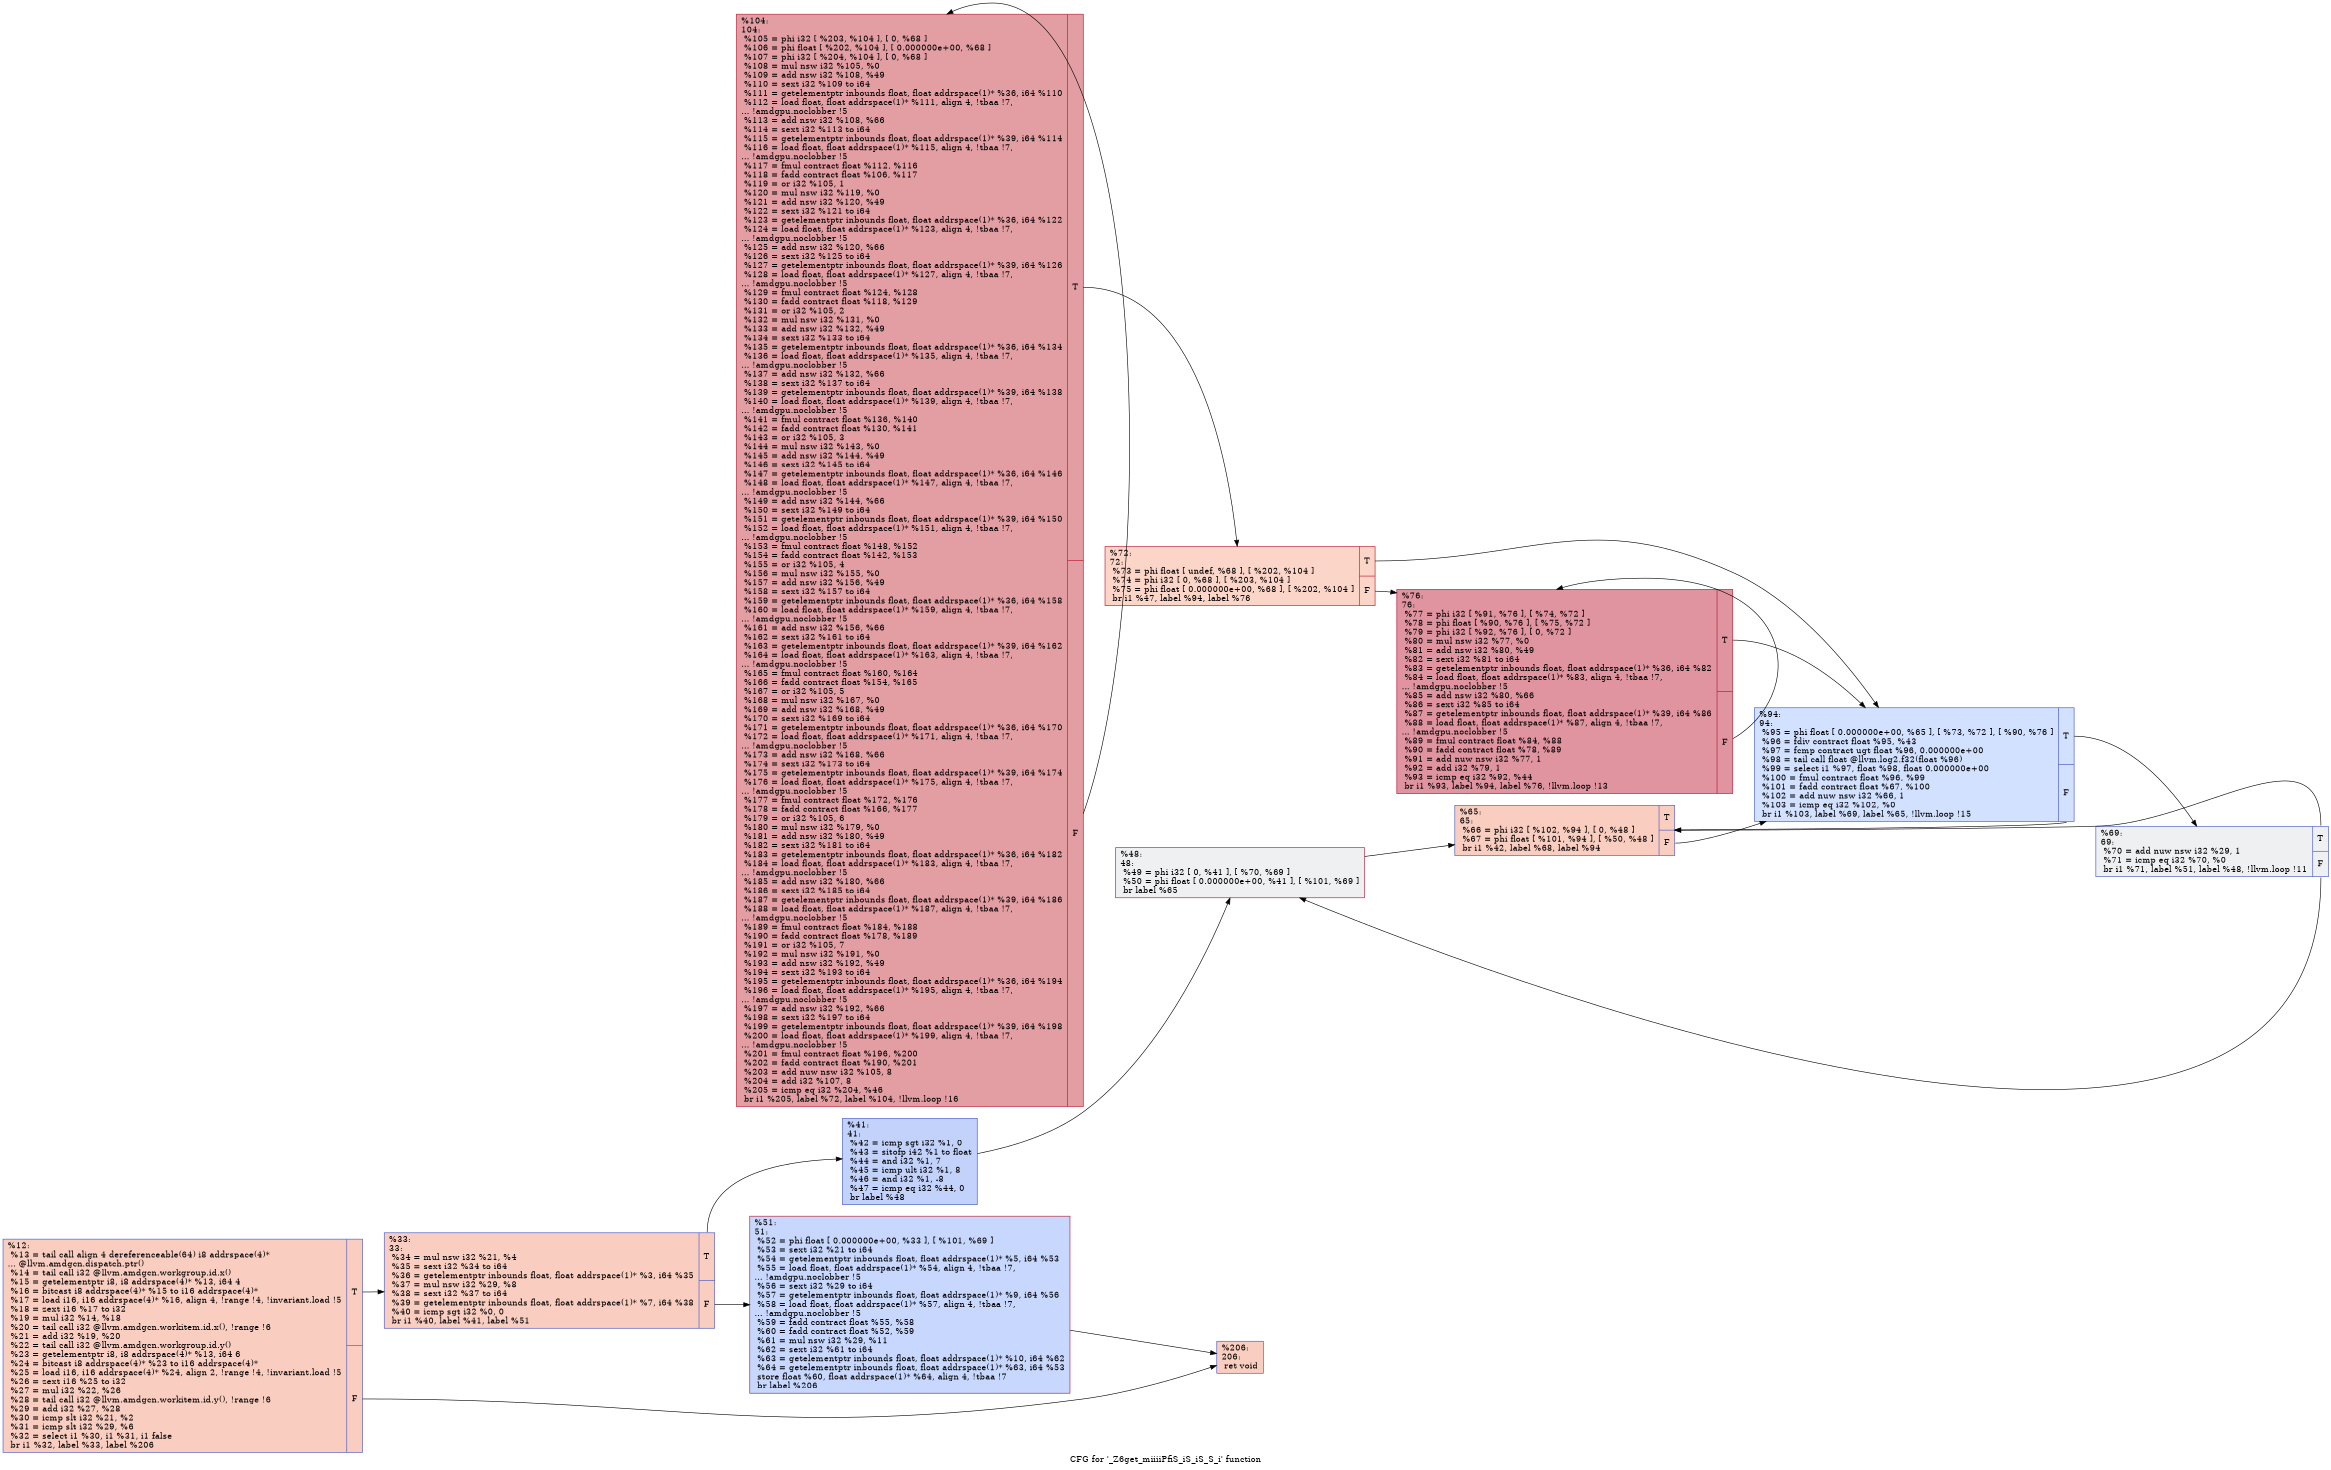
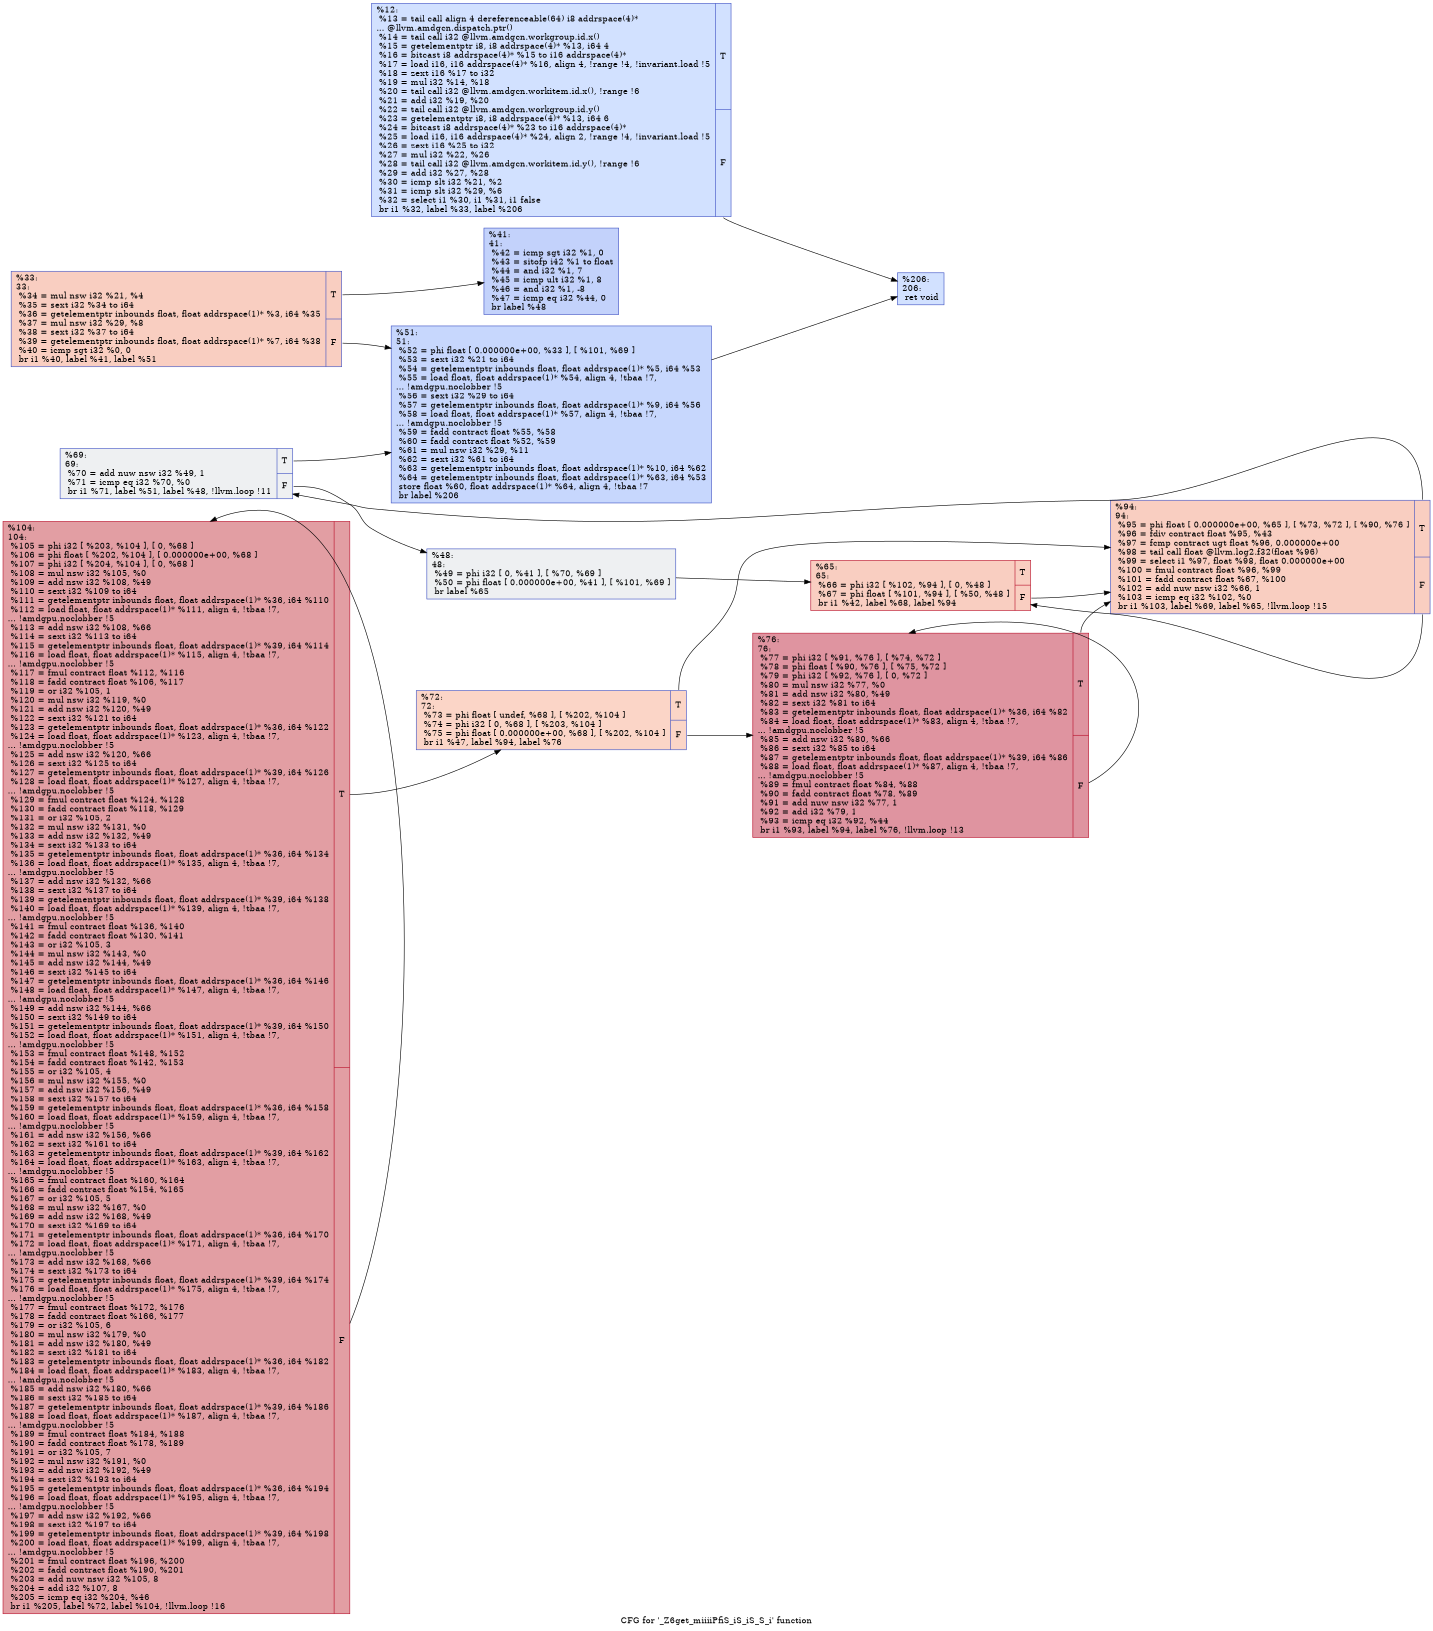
(1240, 576) -> (551, 720)
(1914, 765) -> (1270, 557)
(2069, 827) -> (339, 459)
(1565, 830) -> (921, 585)
(2171, 851) -> (135, 473)
(1240, 873) -> (551, 574)
(1135, 1063) -> none
(370, 1292) -> none
(910, 1305) -> (551, 414)
(183, 1346) -> (551, 110)
(1240, 1357) -> (921, 289)
